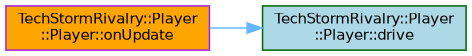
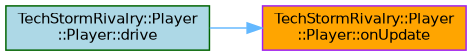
(228, 28) -> (228, 28)
